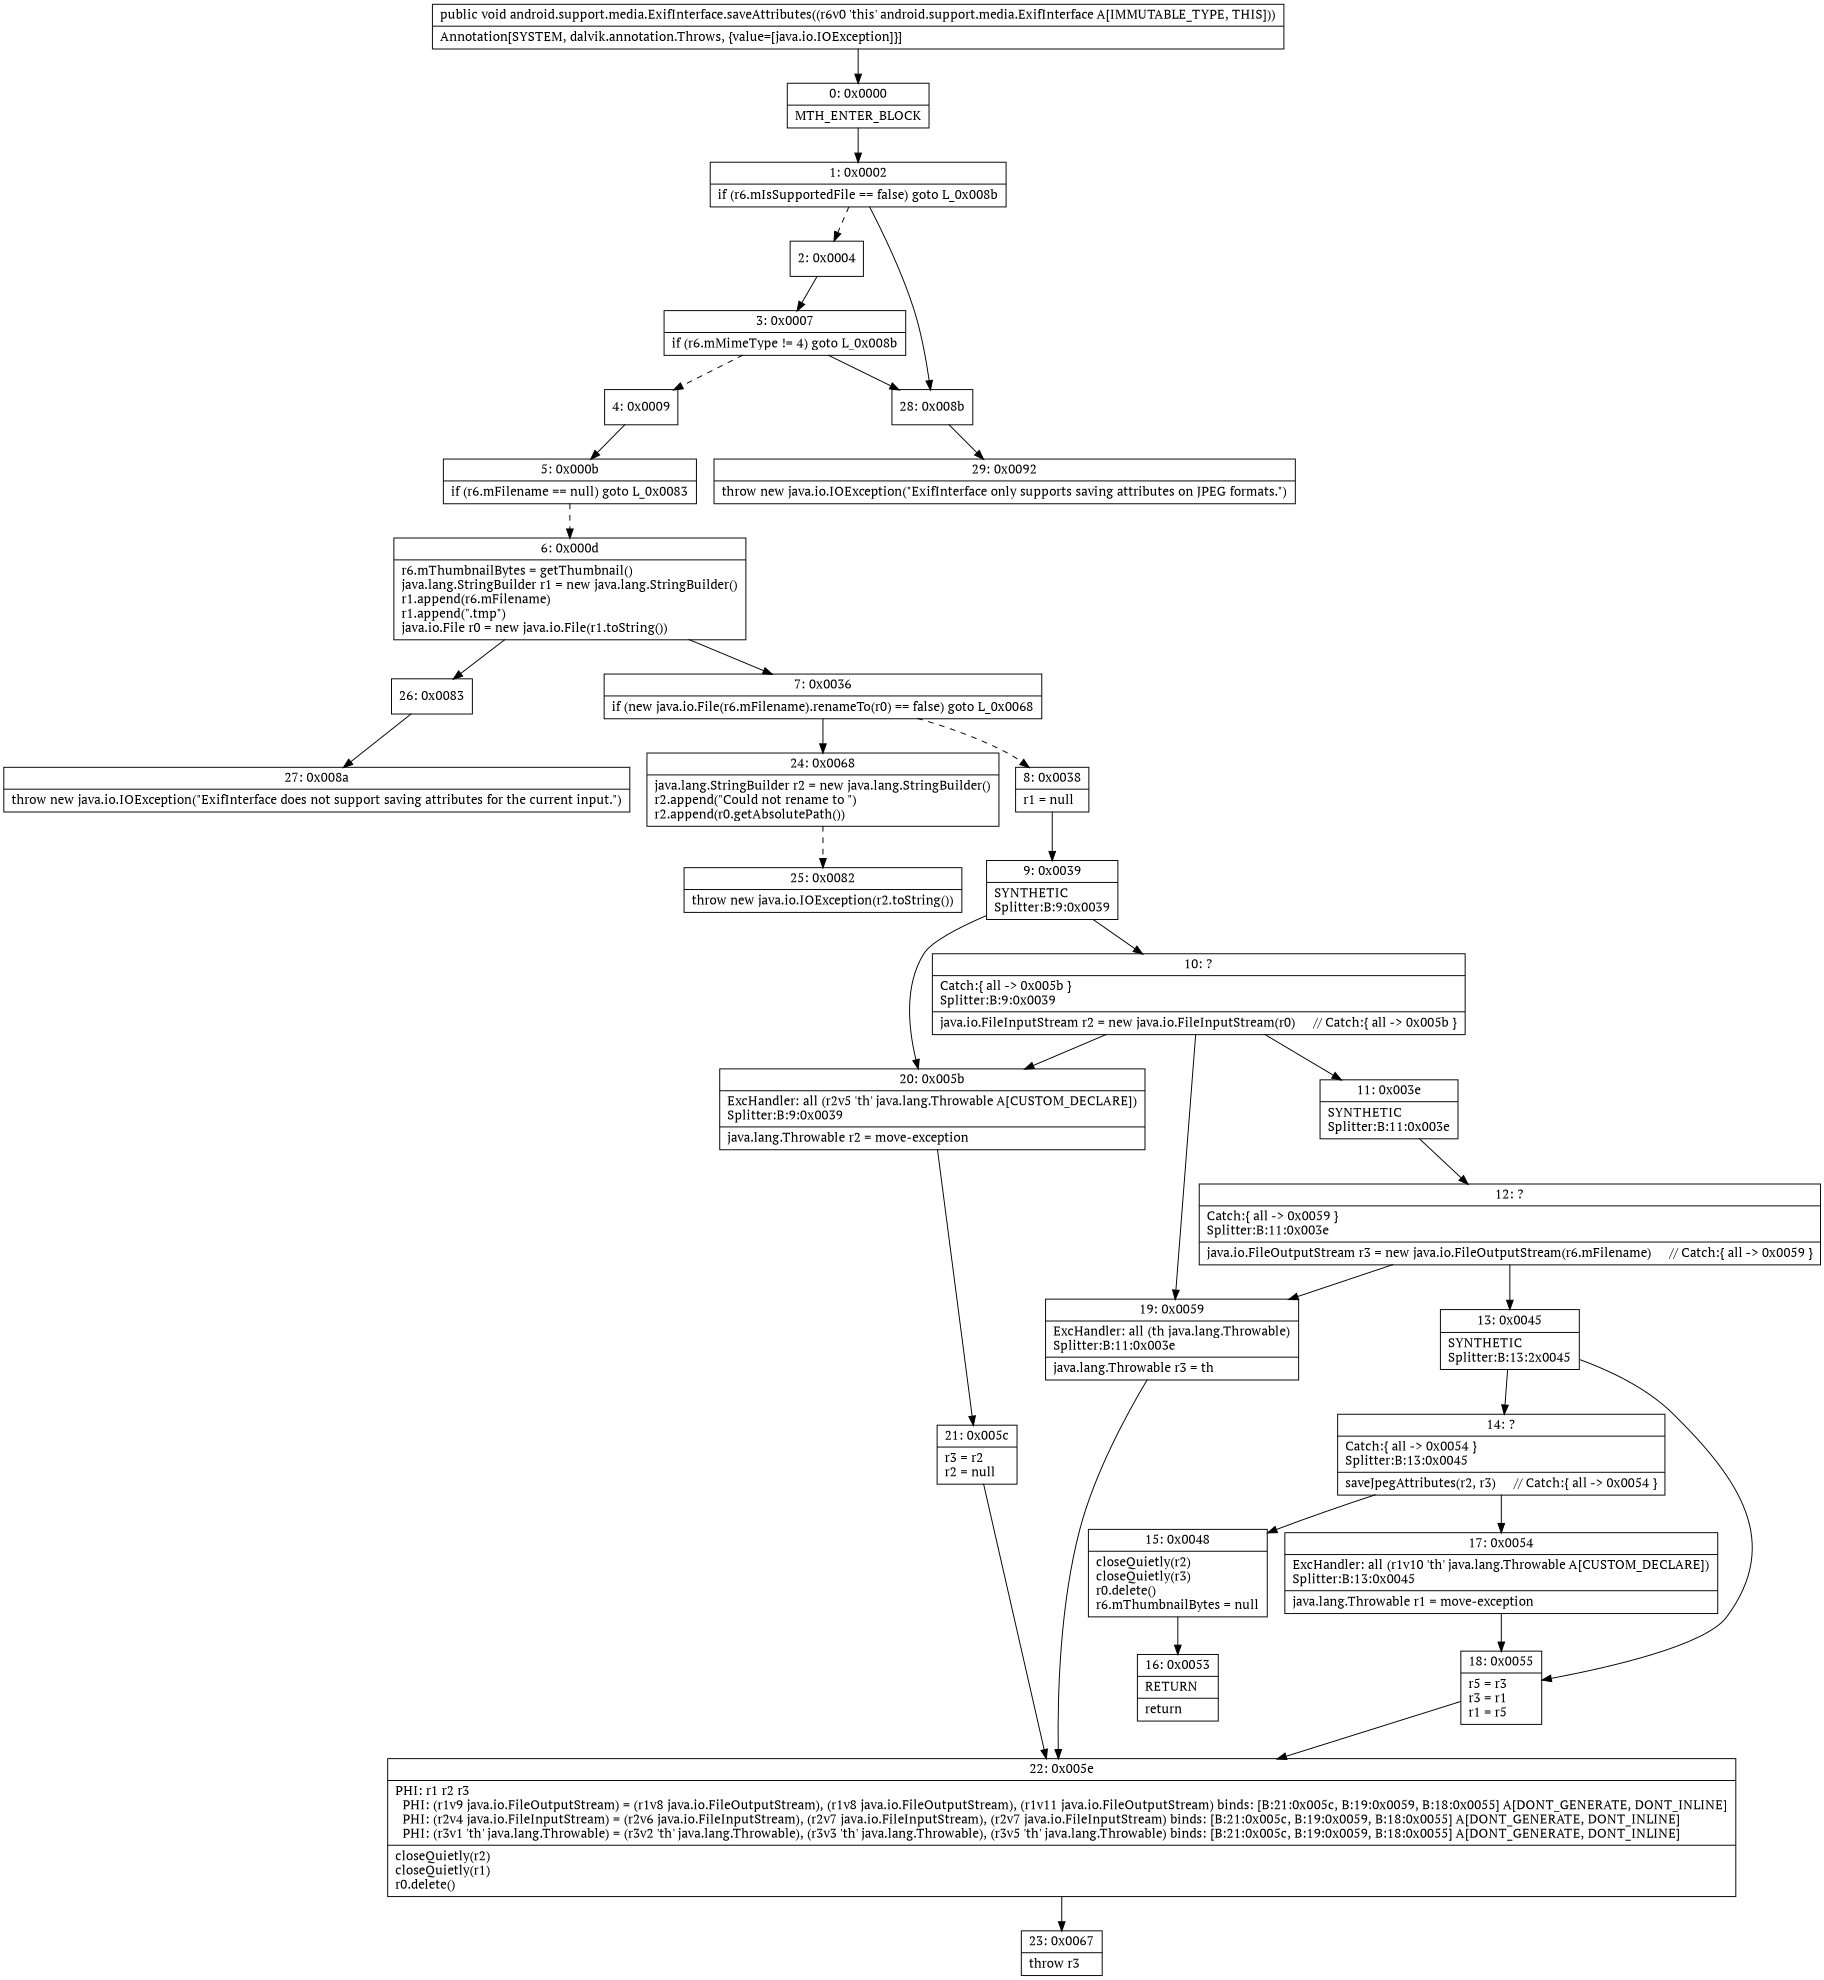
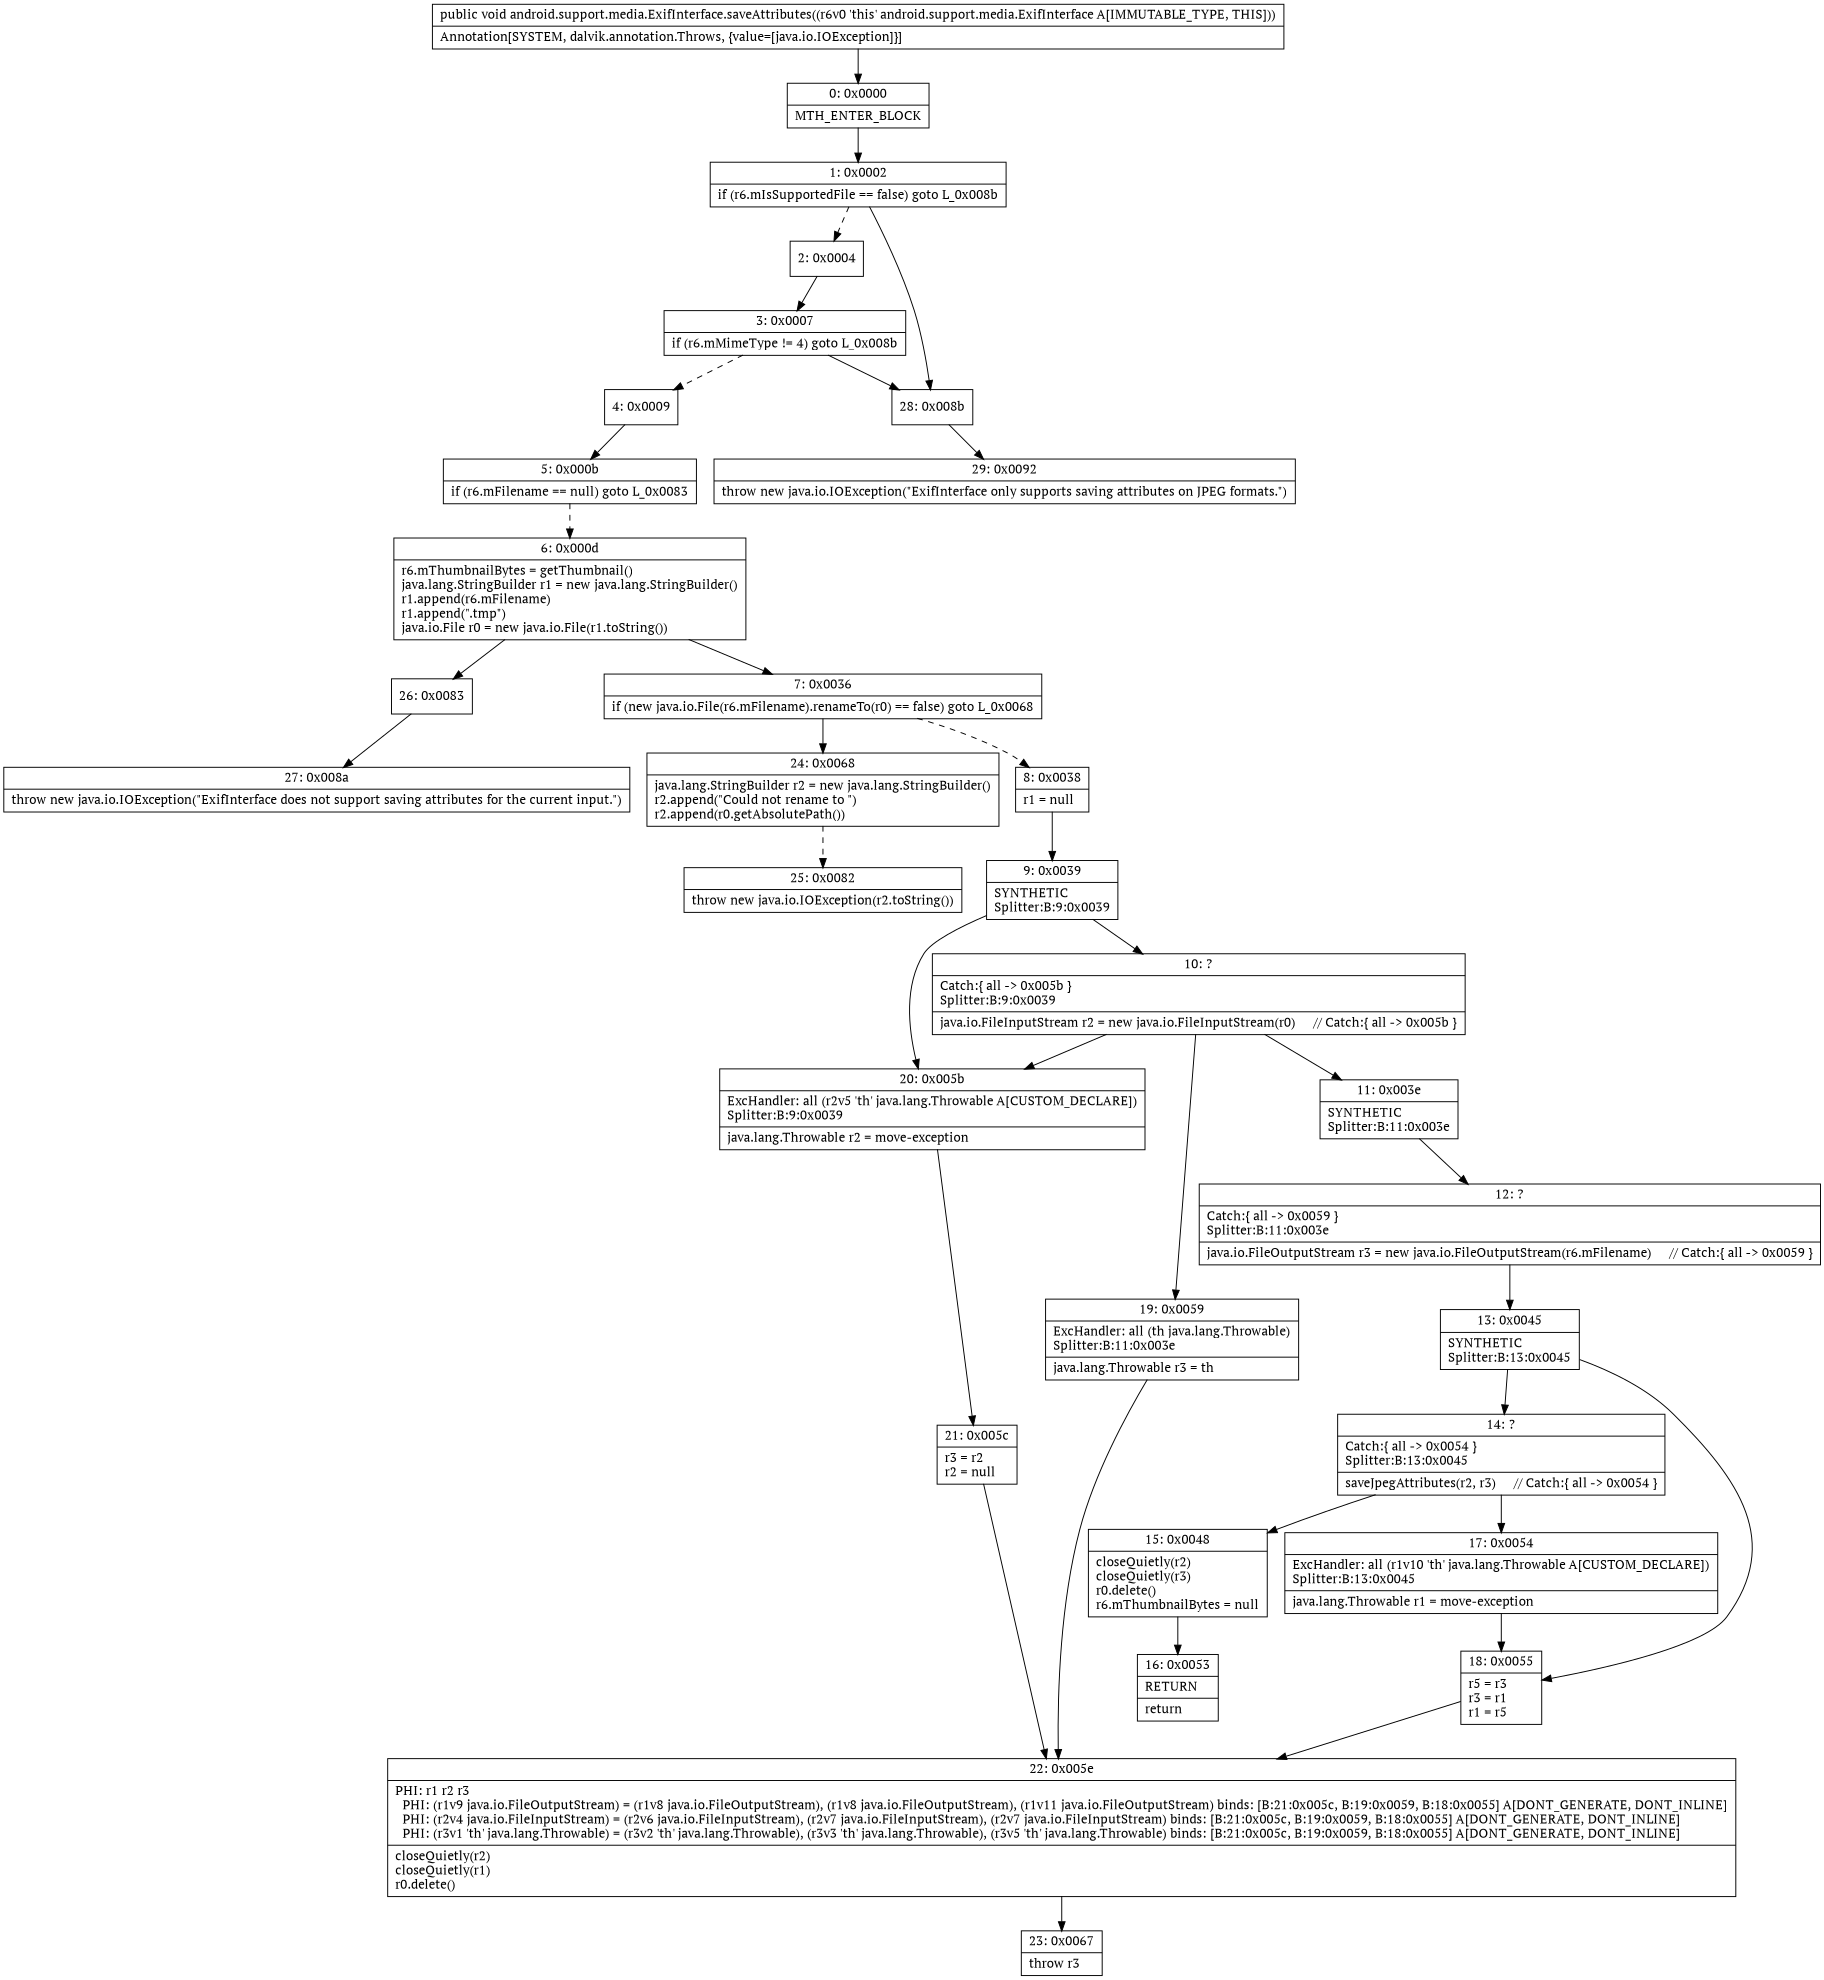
(1345, 1281) -> none
(1510, 1358) -> (1510, 1358)
